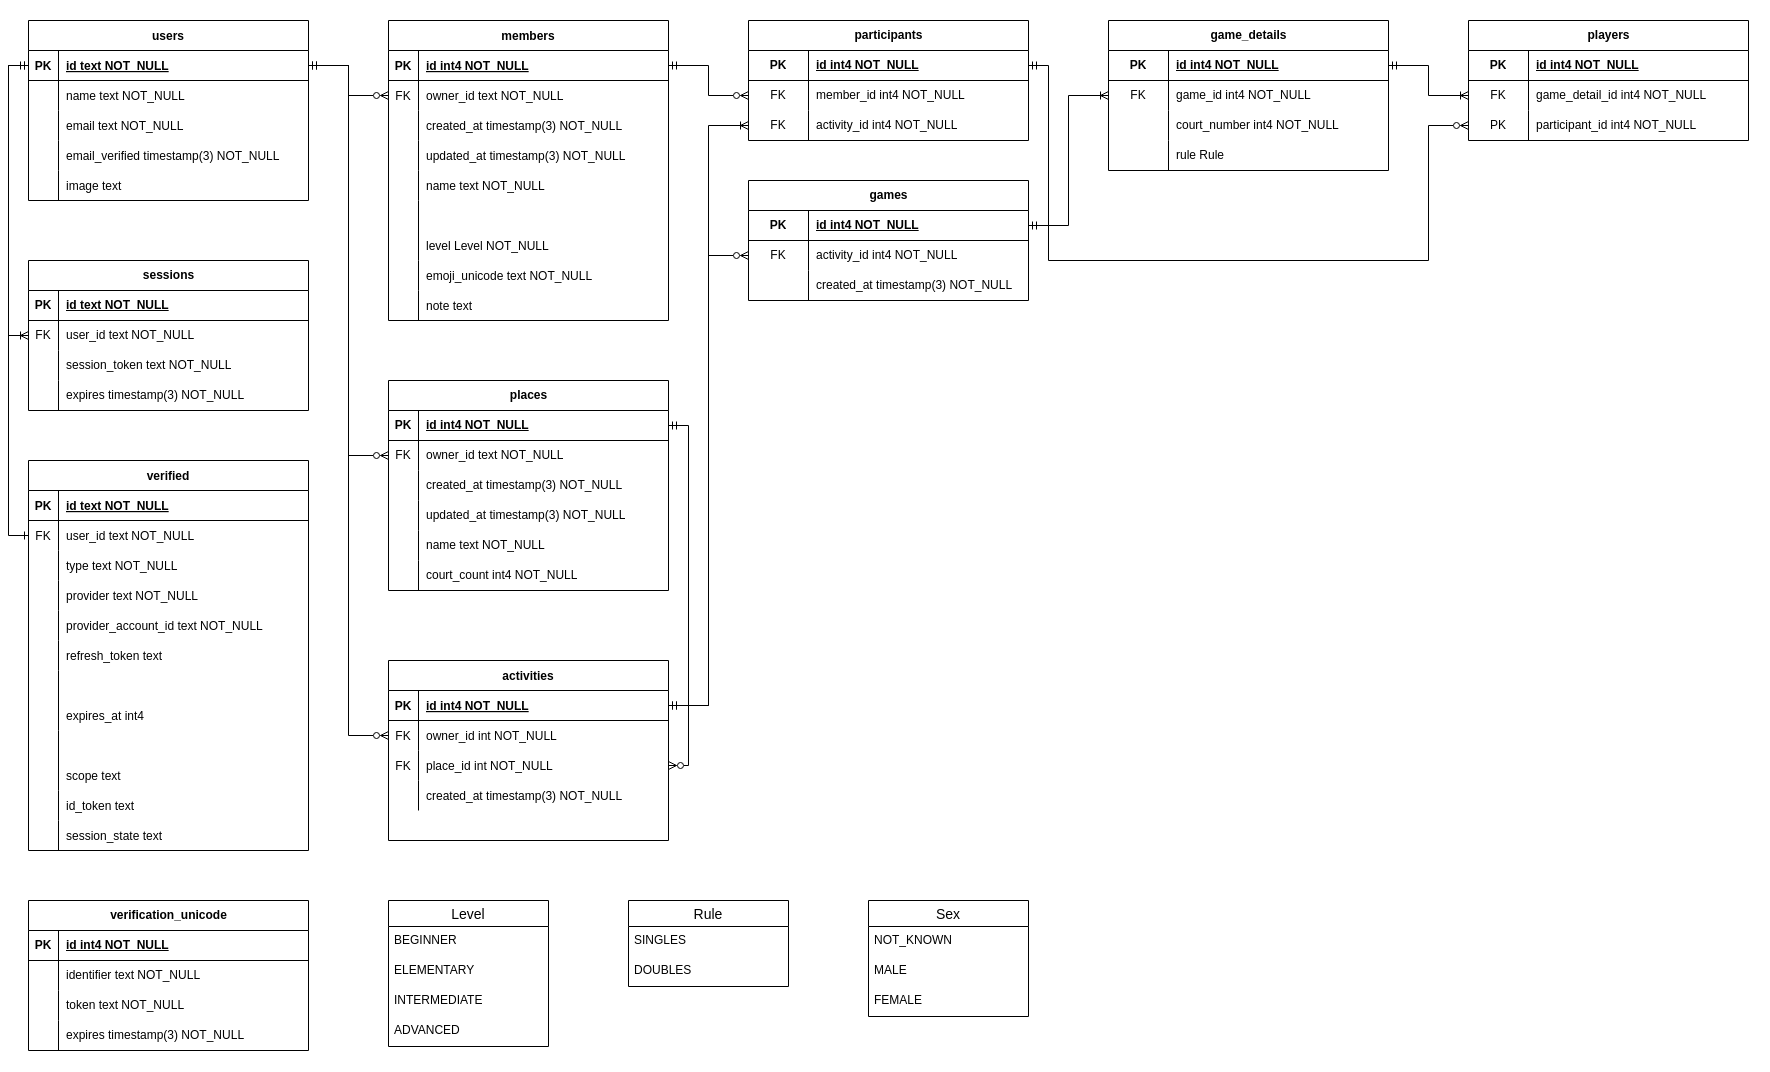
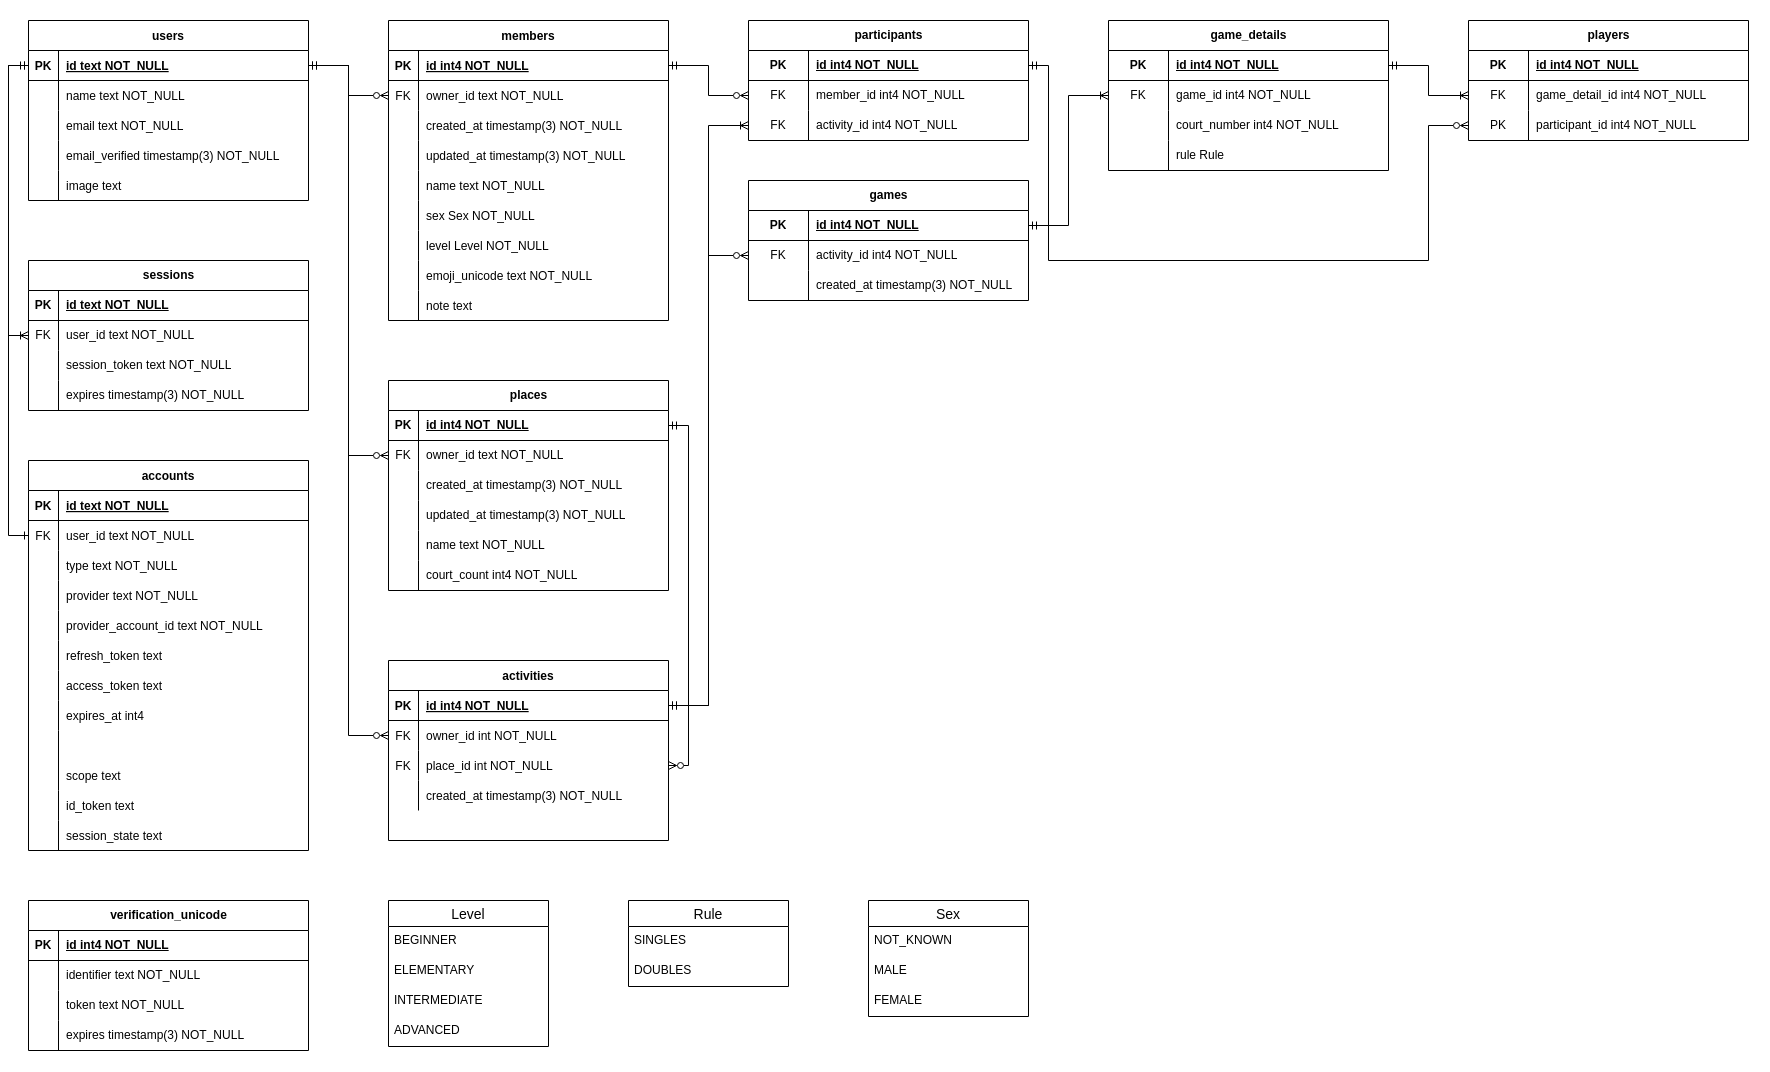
none -> (544, 216)
(168, 476) -> (168, 476)
none -> (184, 686)
